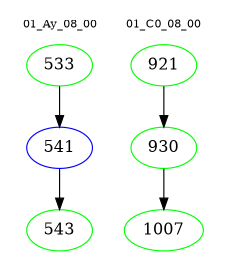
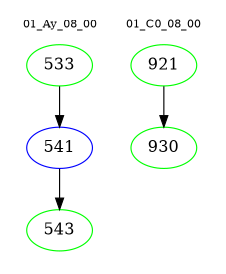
(164, 230) -> none
